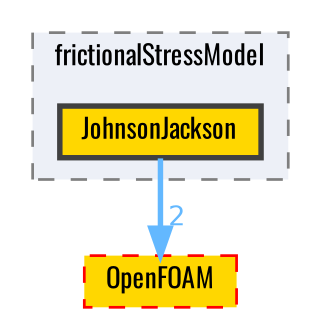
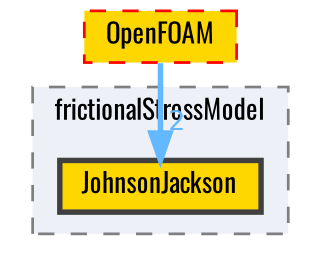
(160, 197) -> (160, 105)
